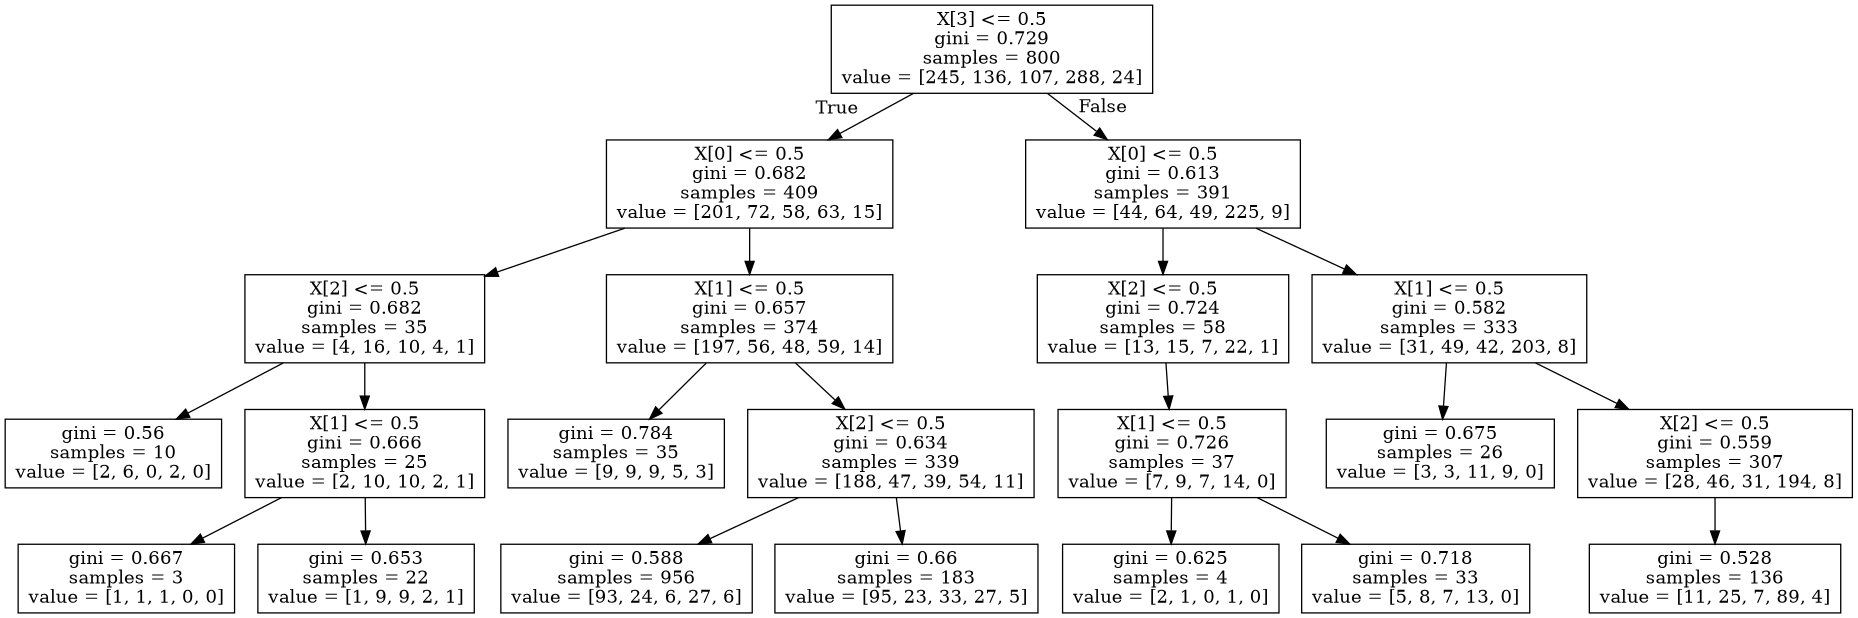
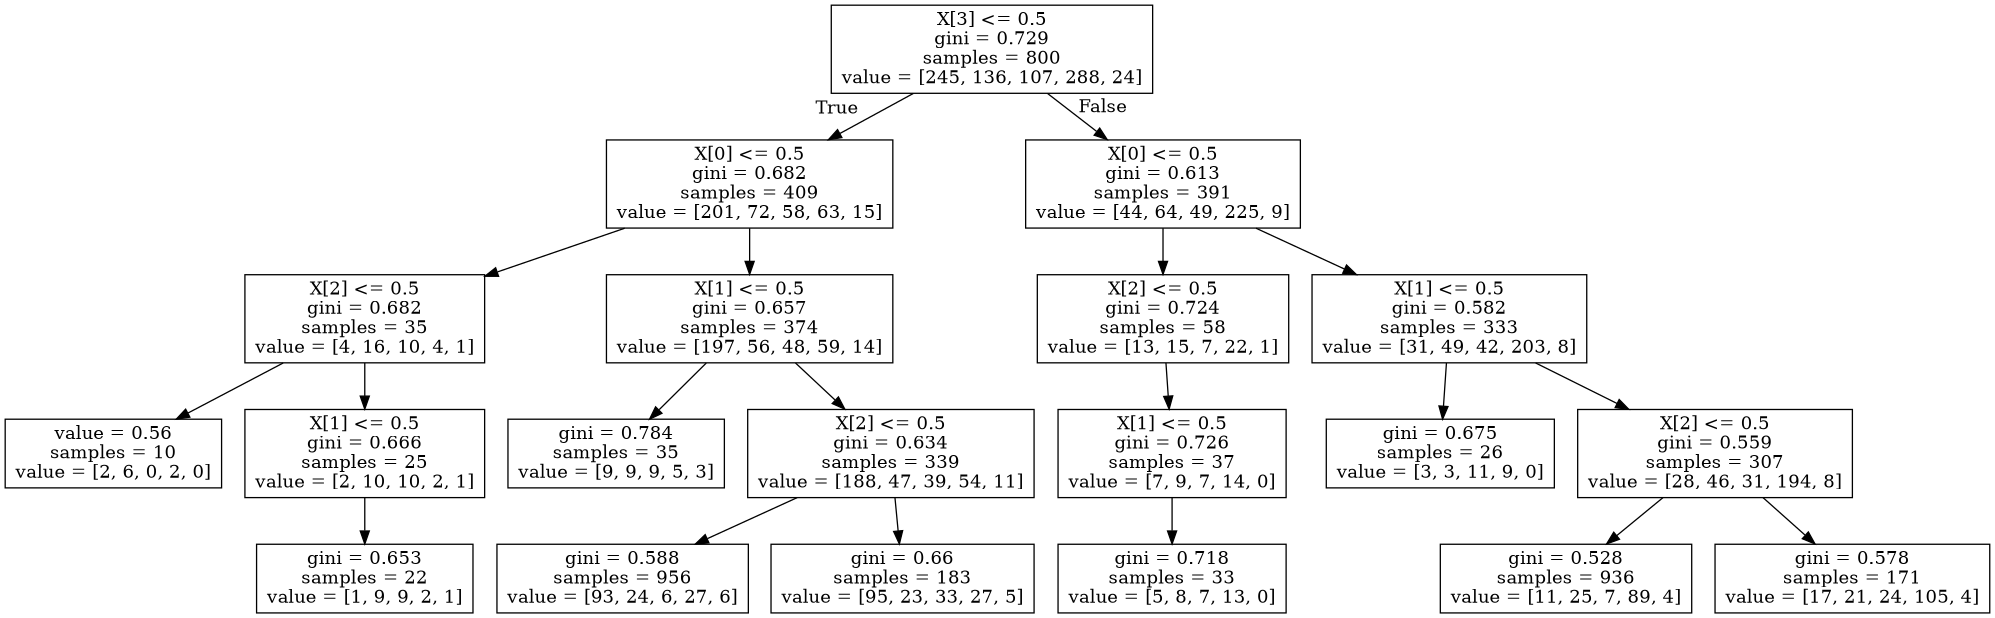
(113, 454) -> (113, 454)
(126, 579) -> none
(1171, 579) -> none
(1715, 579) -> (1566, 579)
none -> (1852, 579)
